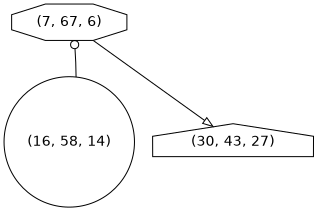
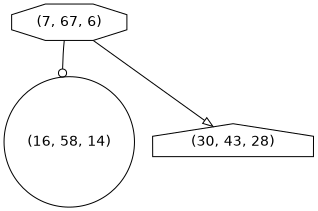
(76, 63) -> (63, 55)
(233, 142) -> (233, 142)
